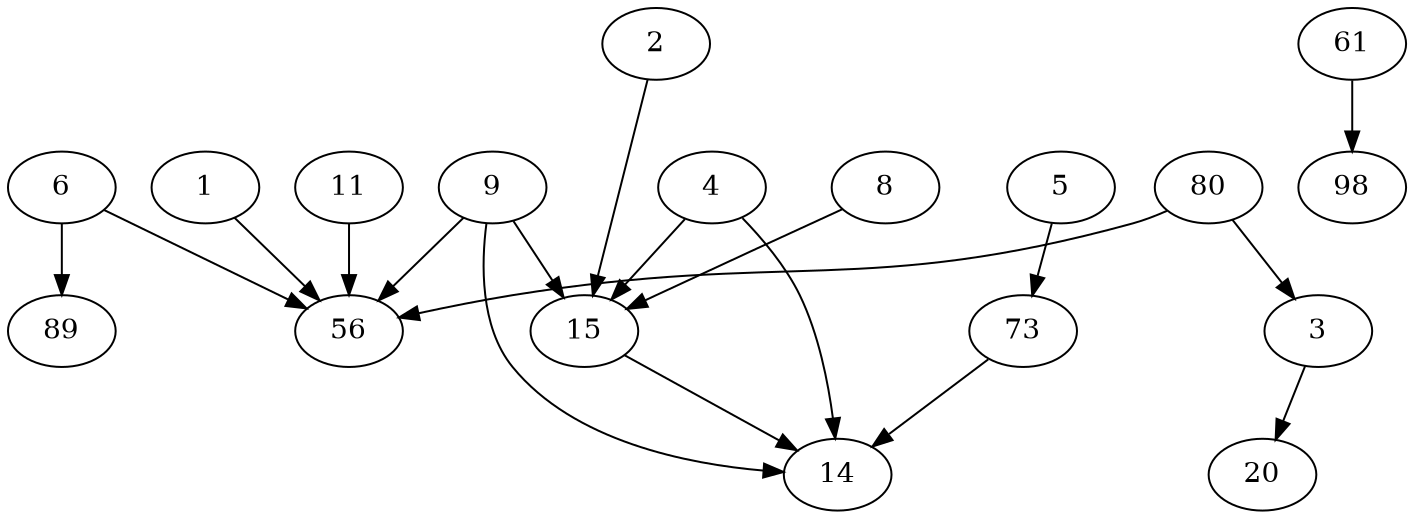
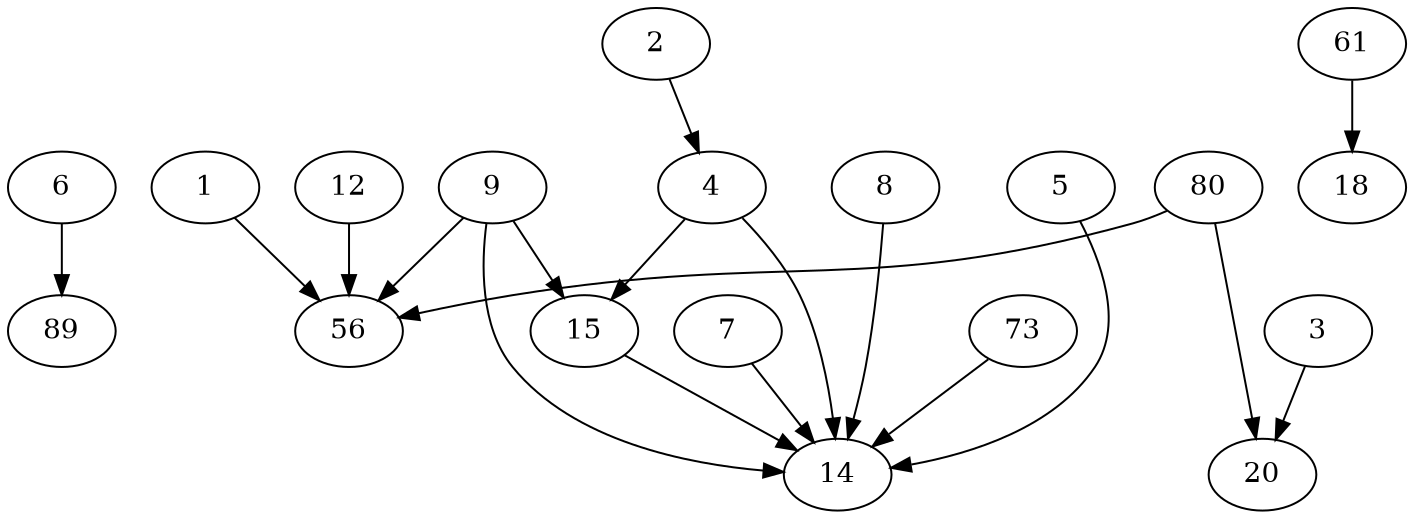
(623, 178) -> (680, 106)
(349, 187) -> (349, 187)
(1352, 187) -> (1352, 187)
(1257, 251) -> (1234, 321)
(196, 255) -> none
(744, 255) -> (873, 322)
(1042, 259) -> (1076, 390)
none -> (728, 331)
